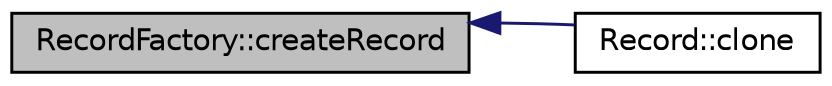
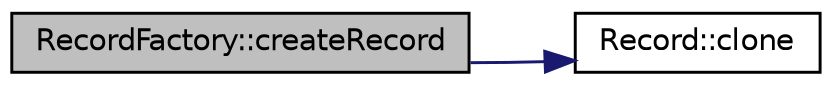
(538, 24) -> (508, 62)
